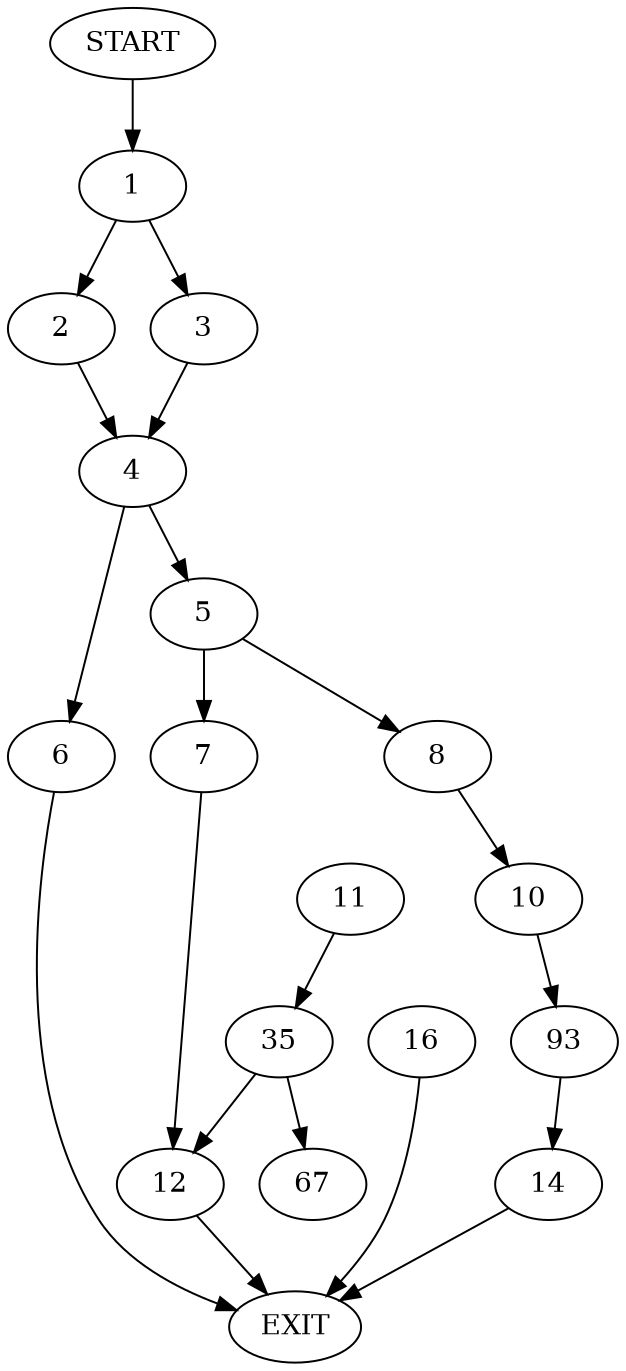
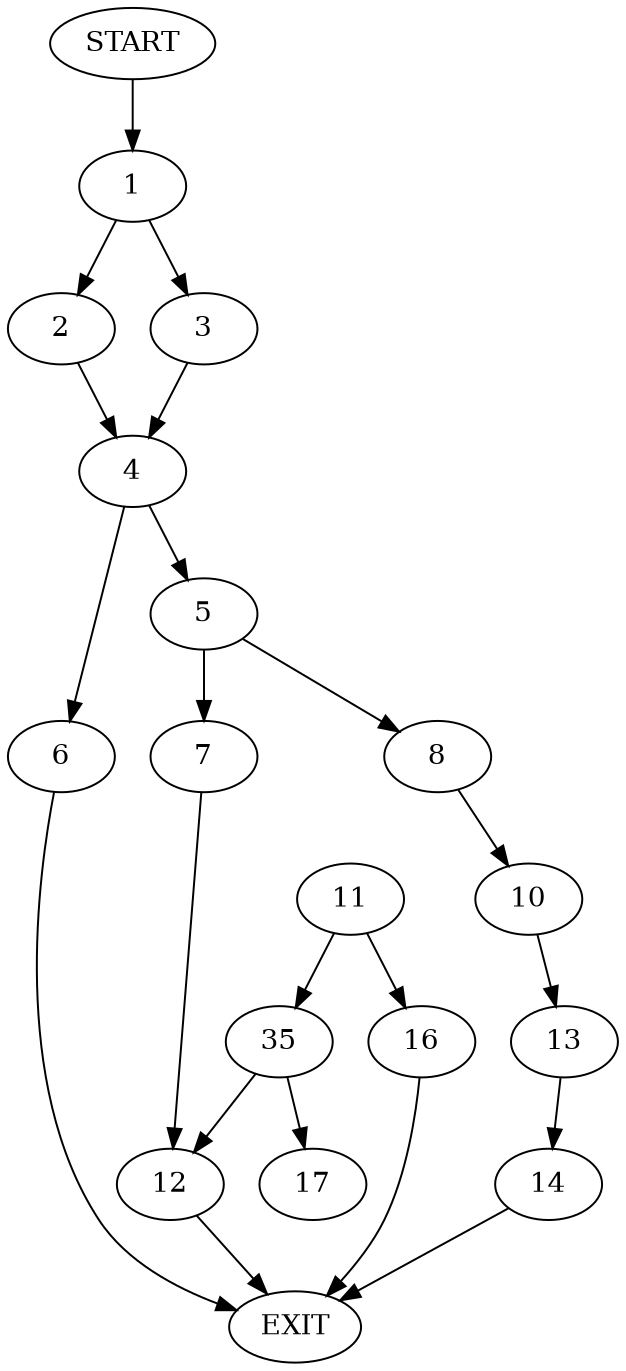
none -> (382, 962)
(564, 1042) -> (564, 1042)
(313, 1184) -> (313, 1184)
